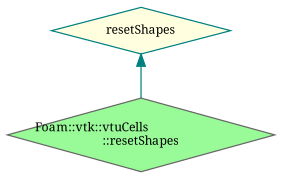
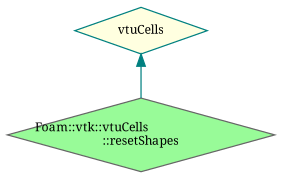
(141, 31) -> (141, 31)
